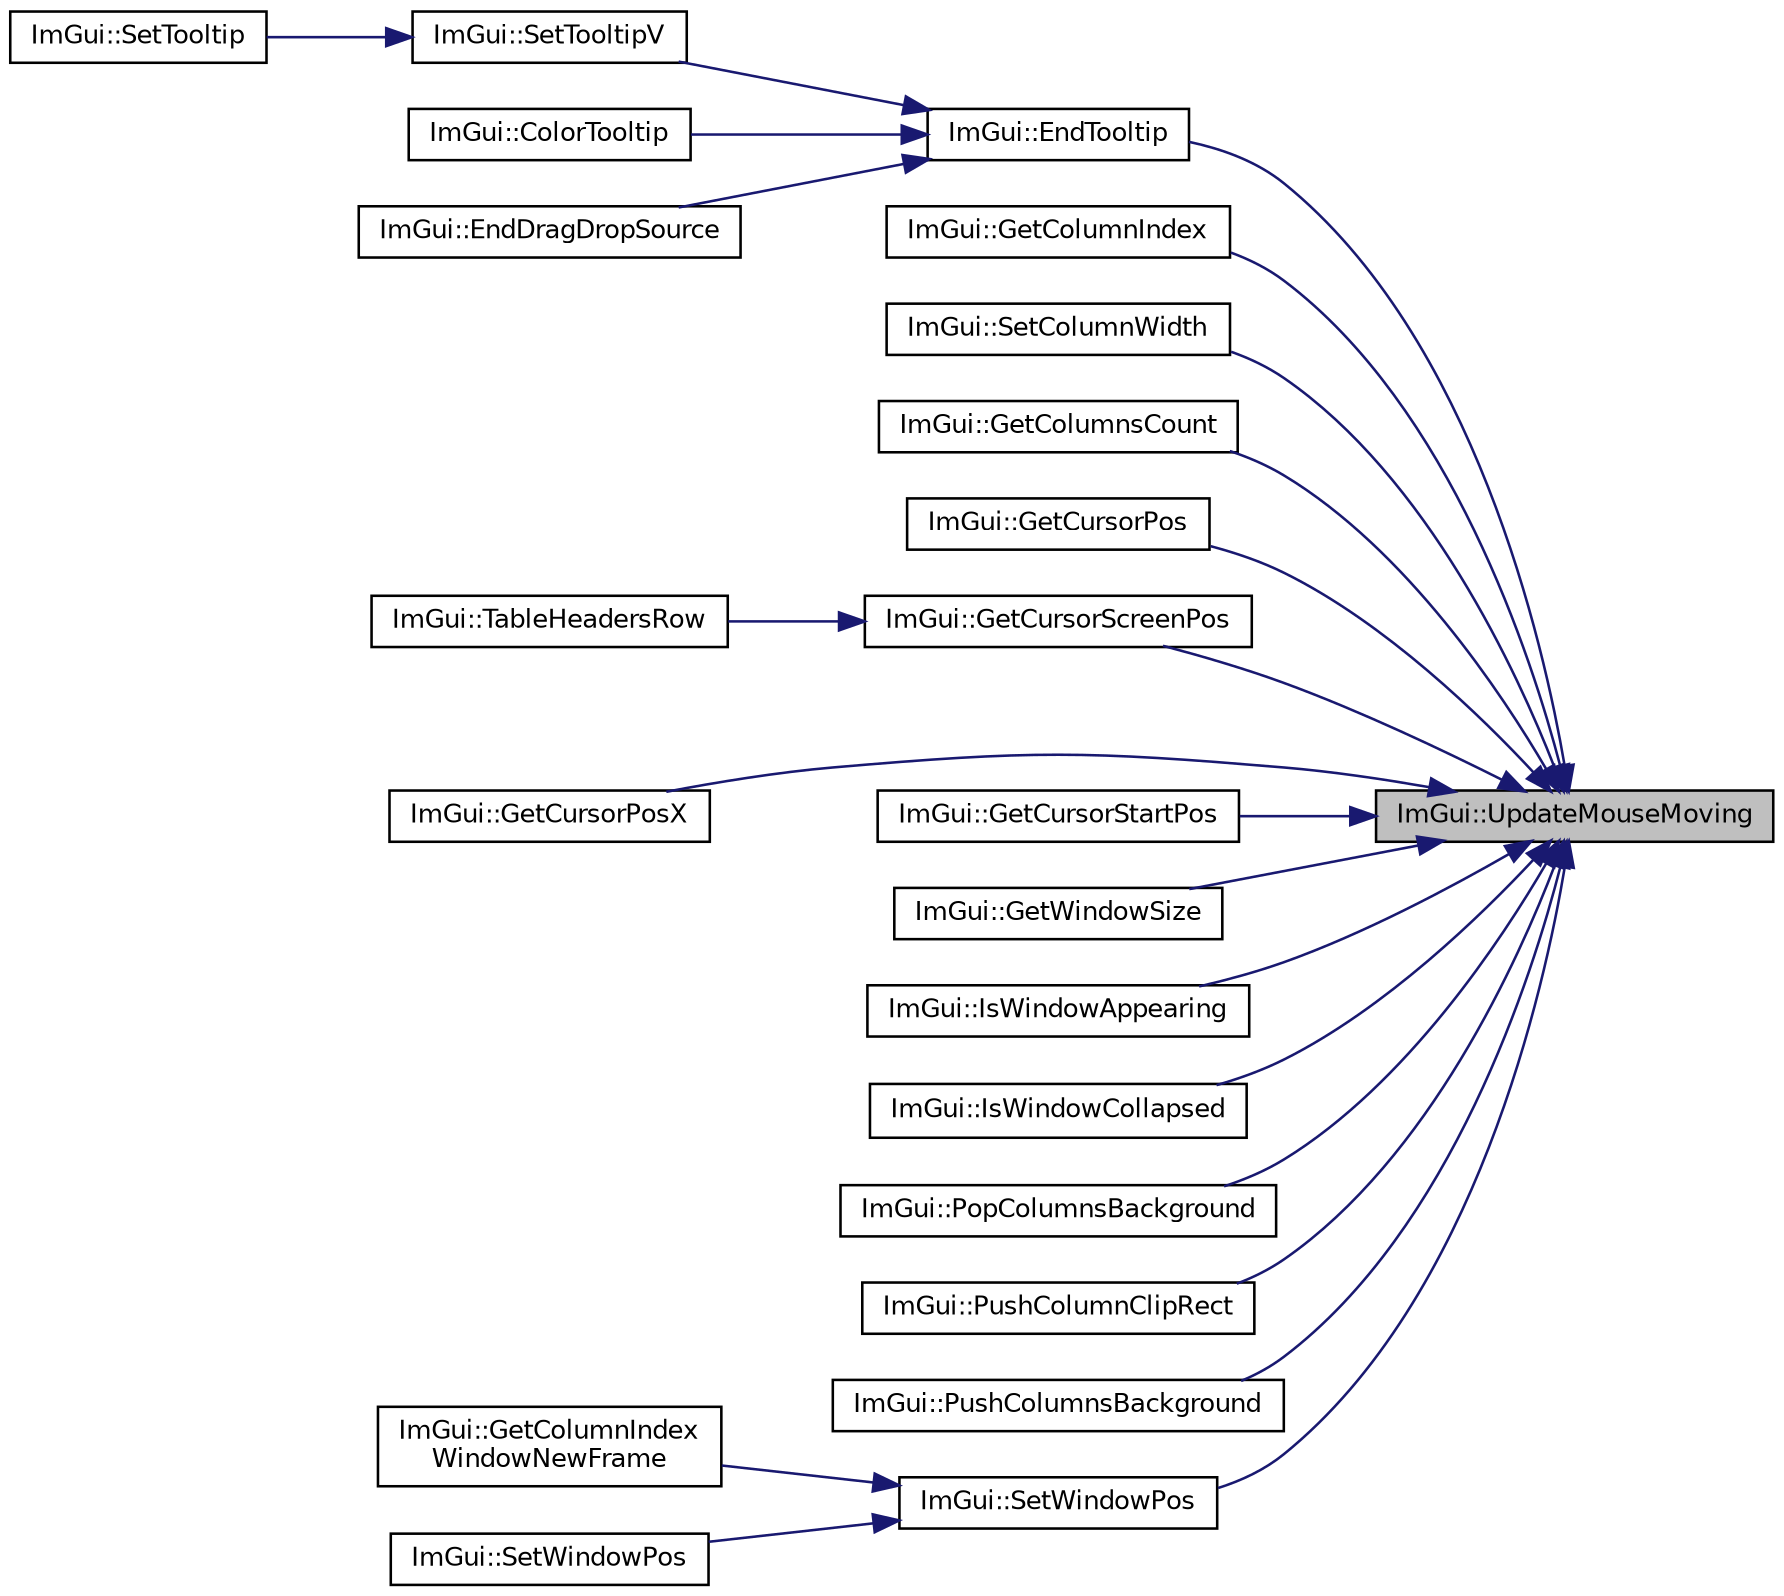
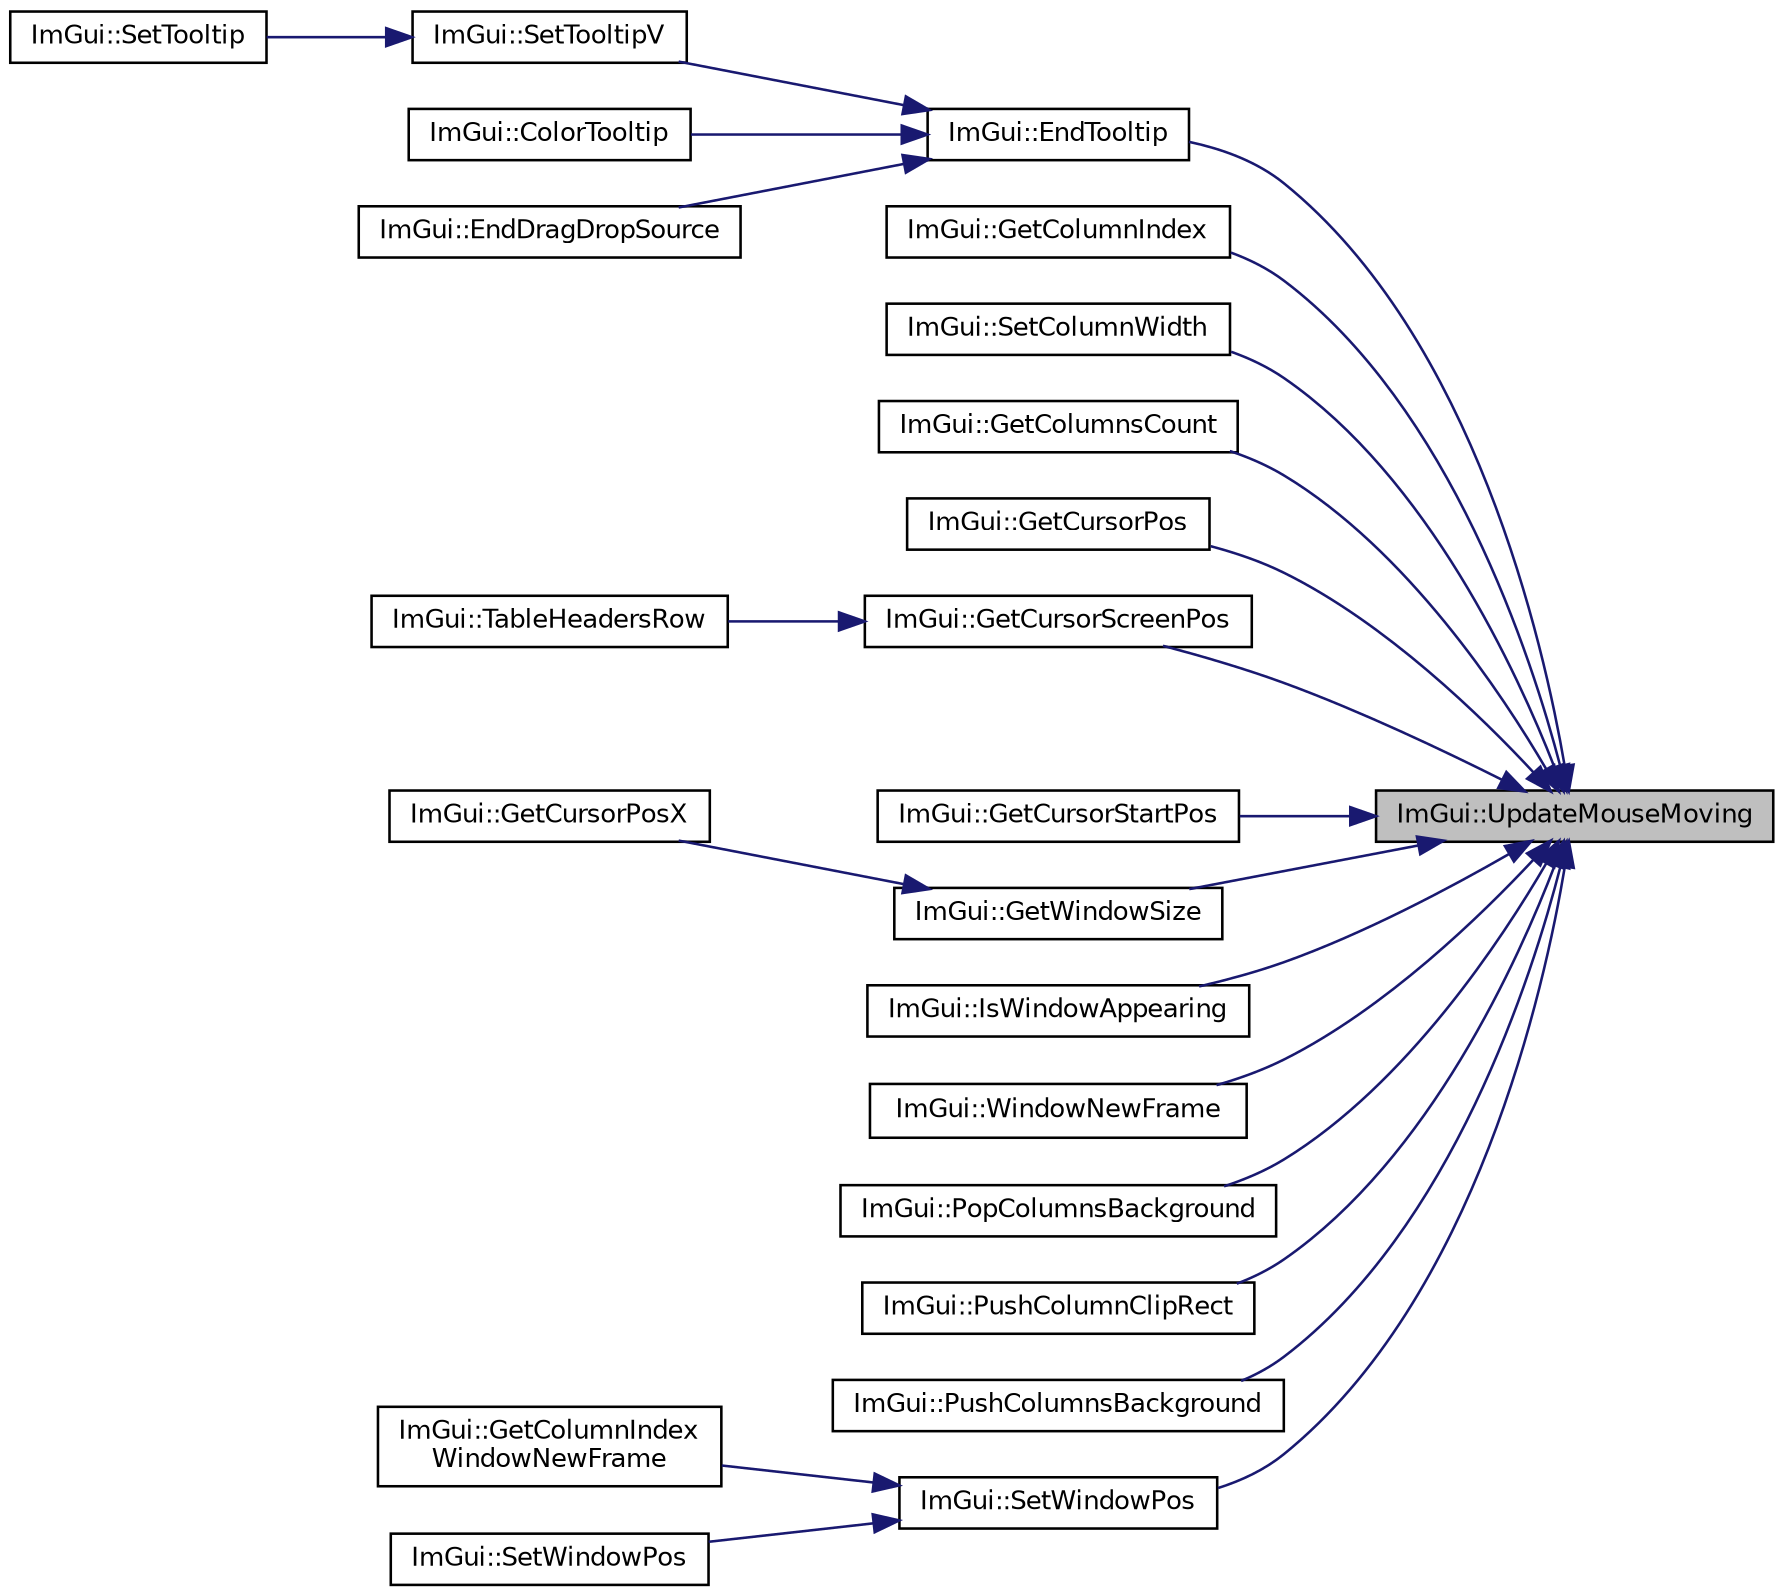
(1047, 755) -> (791, 862)
(1058, 1111) -> (1058, 1111)
